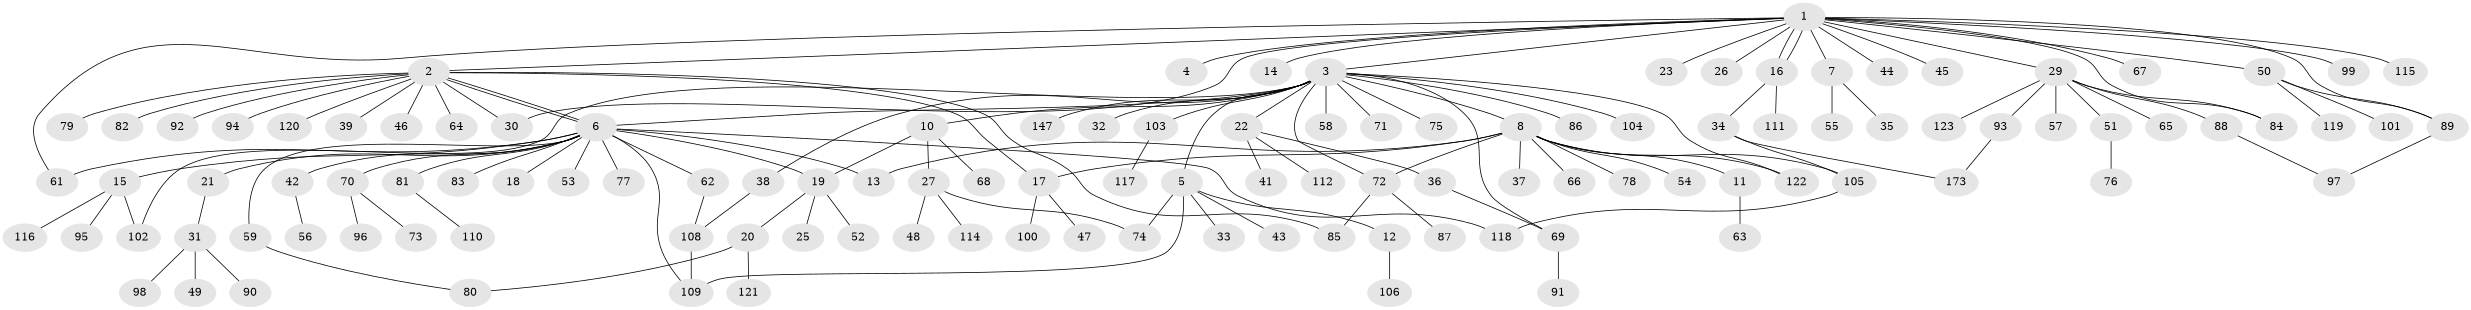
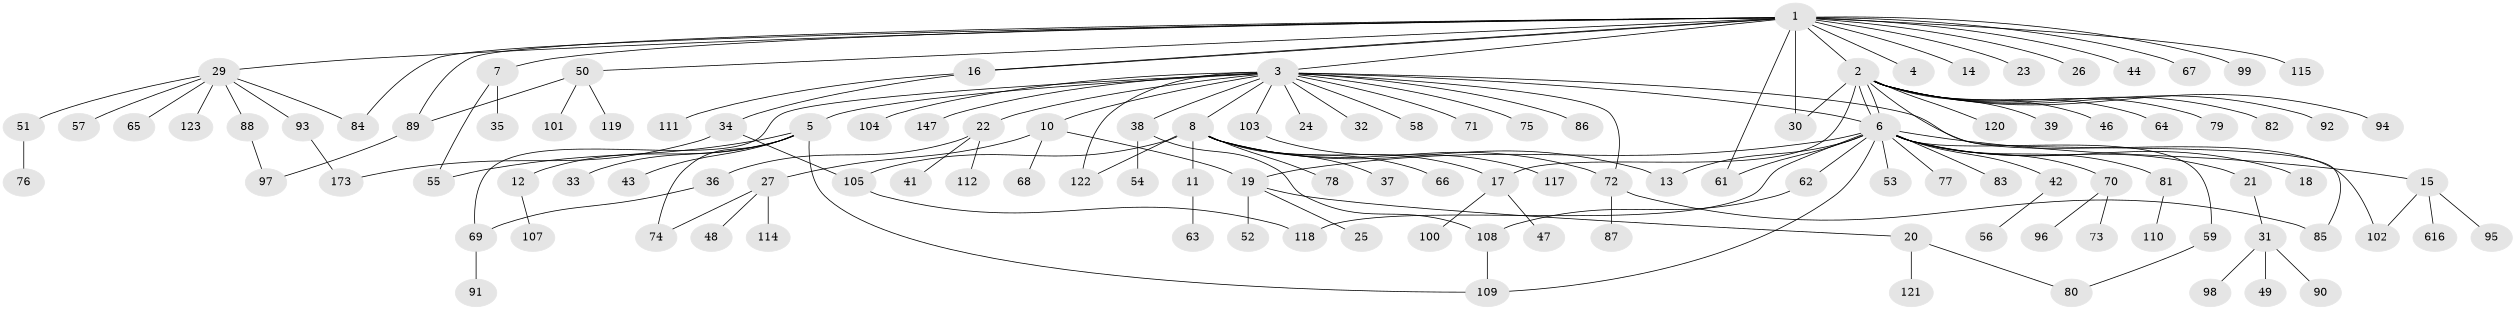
(1942, 72) -> none
none -> (1306, 127)
none -> (622, 155)
(1626, 159) -> (1138, 160)
(25, 238) -> (2435, 238)
(1390, 293) -> (533, 238)
